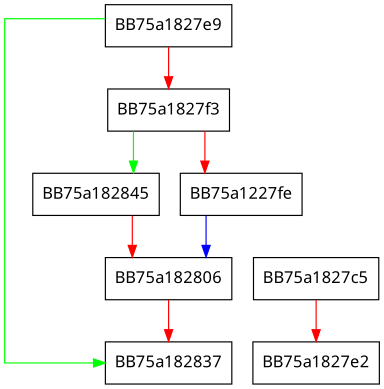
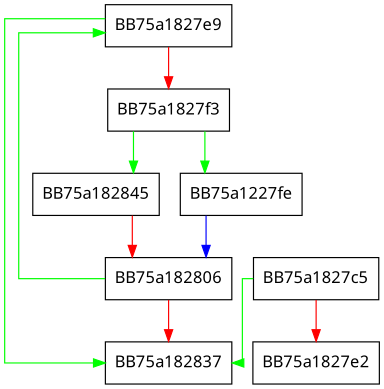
(205, 146) -> (205, 146)
none -> (19, 162)
none -> (242, 316)
